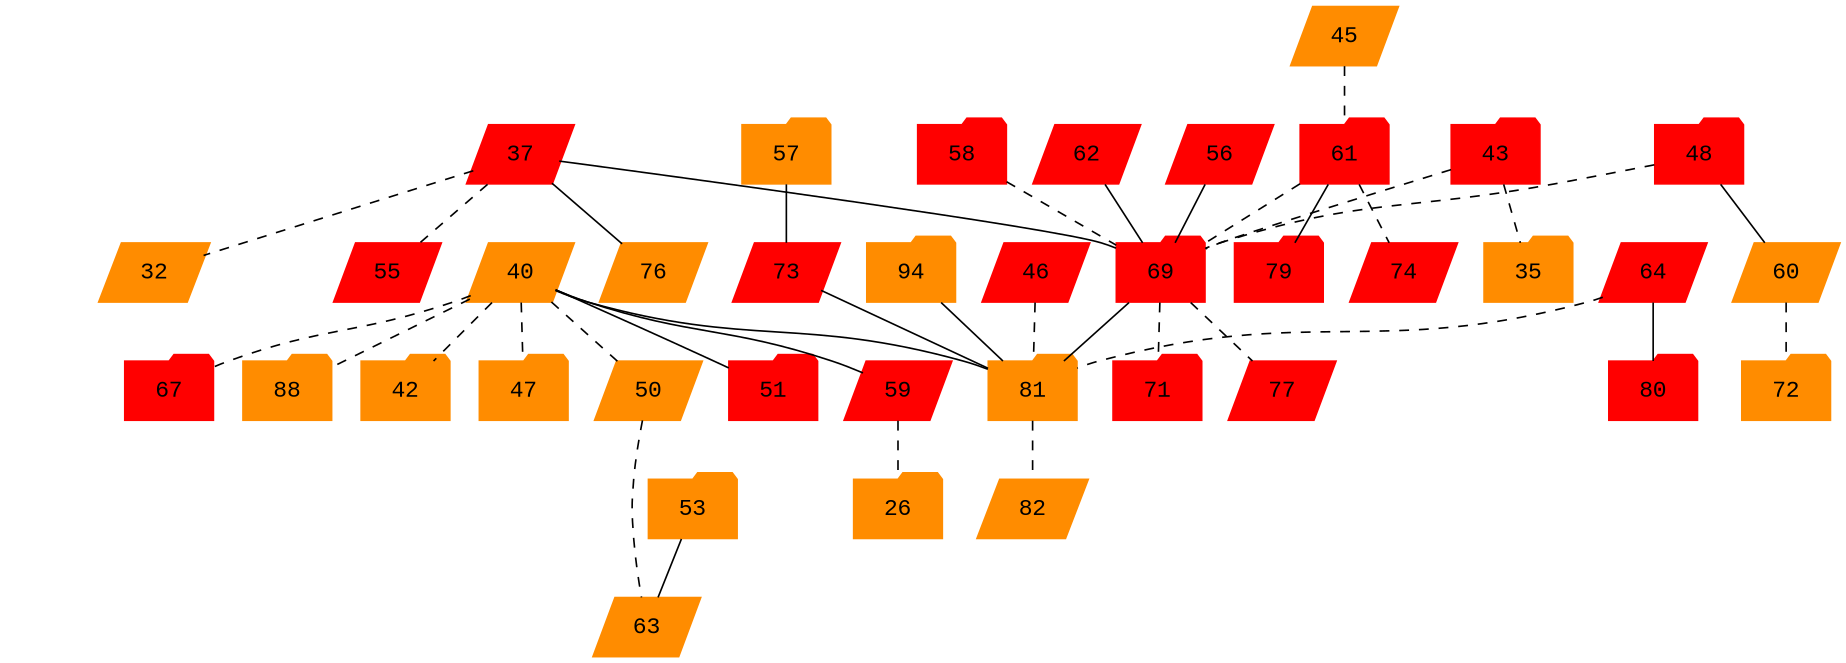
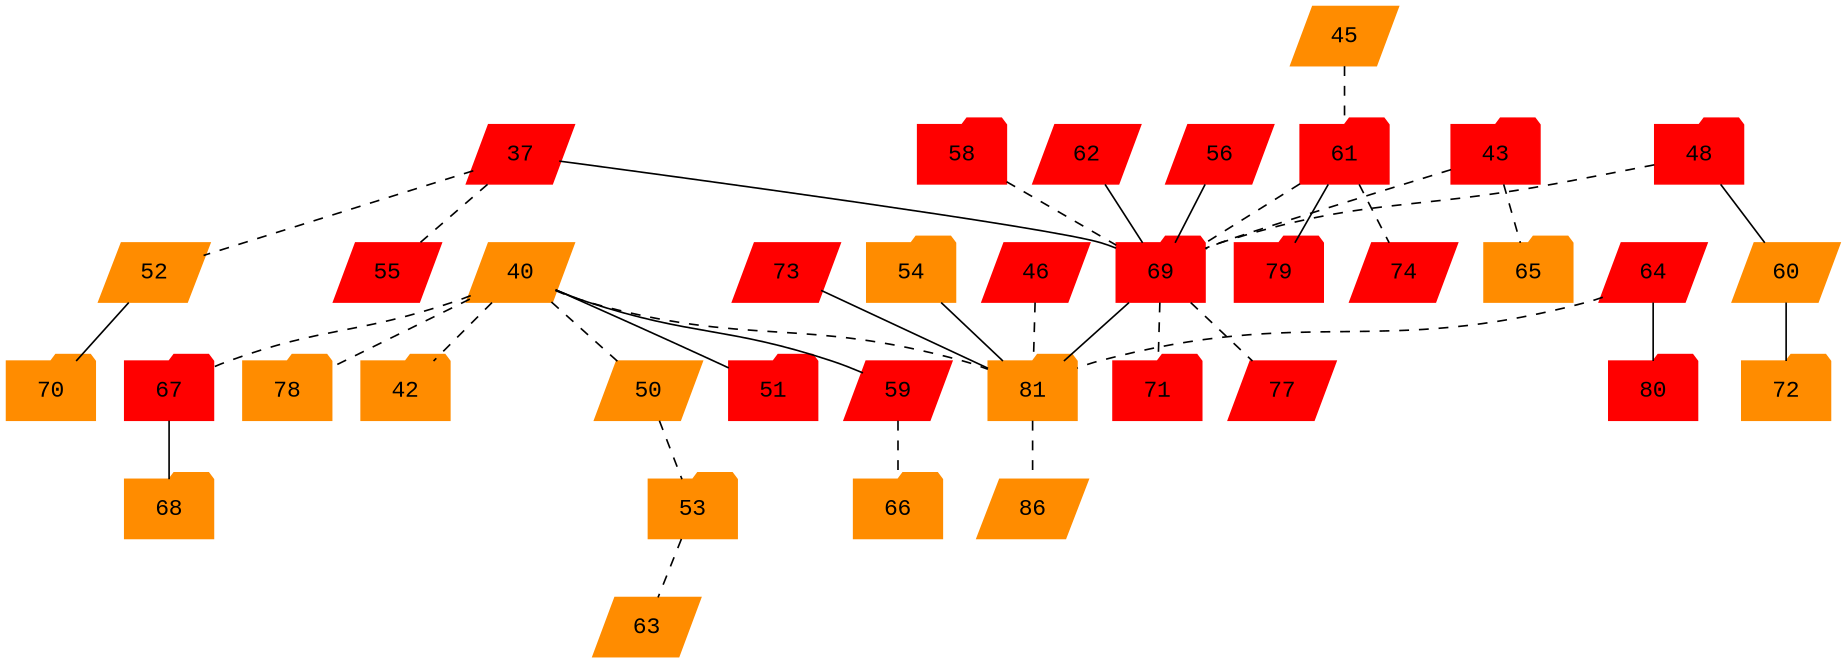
(786, 154) -> none
(154, 273) -> (154, 273)
(653, 273) -> none
(911, 273) -> (911, 273)
(1528, 273) -> (1528, 273)
(771, 332) -> (771, 332)
(1786, 332) -> (1786, 332)
none -> (51, 391)
(287, 391) -> (287, 391)
(524, 391) -> none
none -> (169, 509)
(632, 509) -> (671, 450)
(898, 509) -> (898, 509)
(1033, 509) -> (1033, 509)
(670, 568) -> (670, 568)
